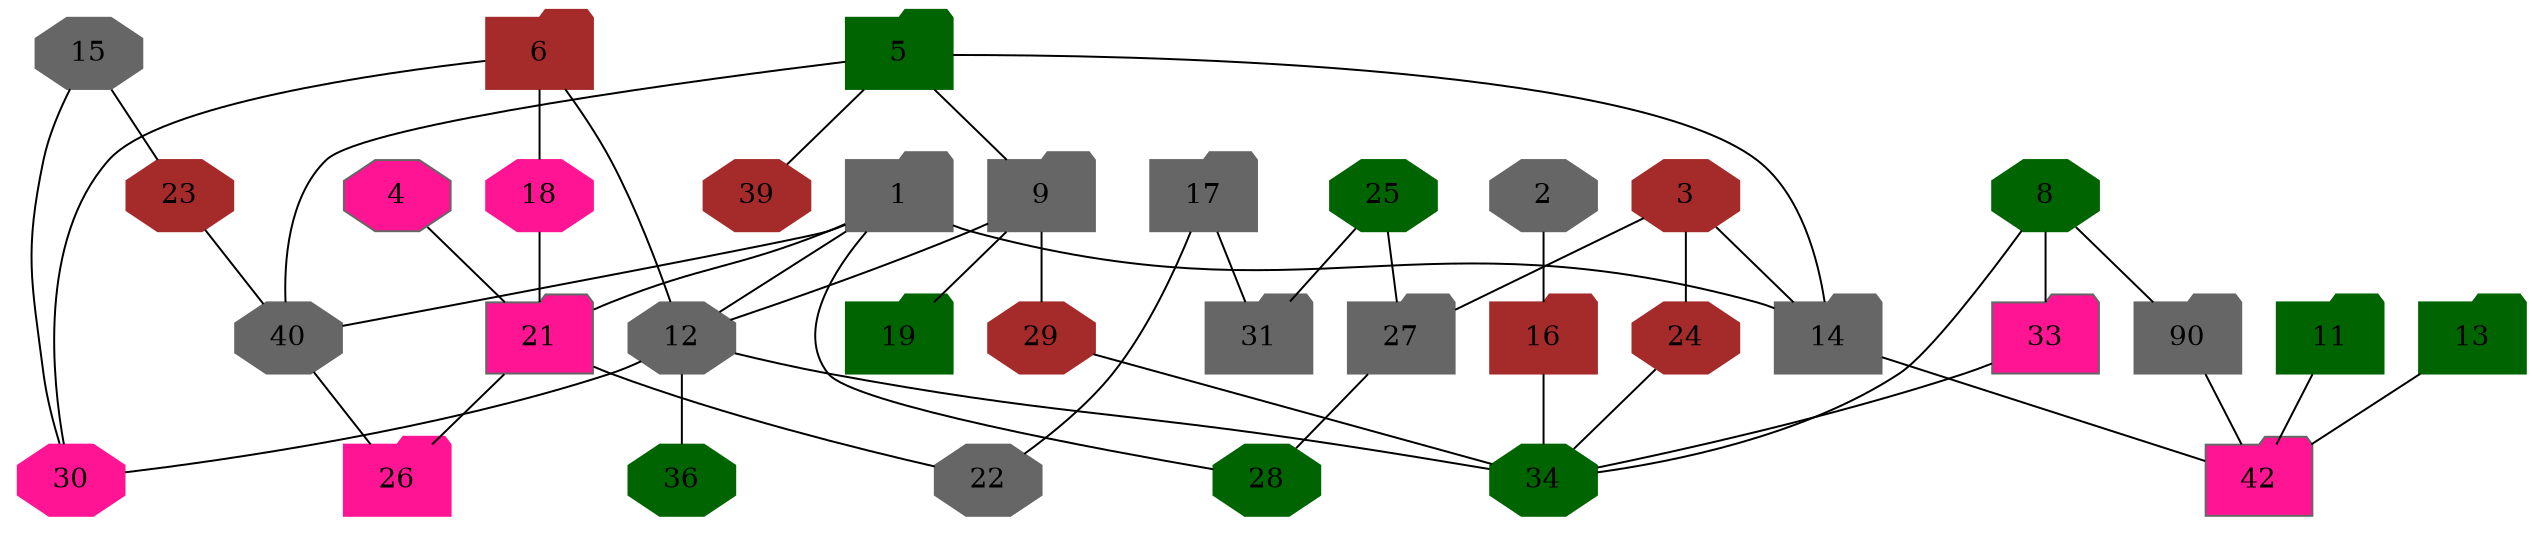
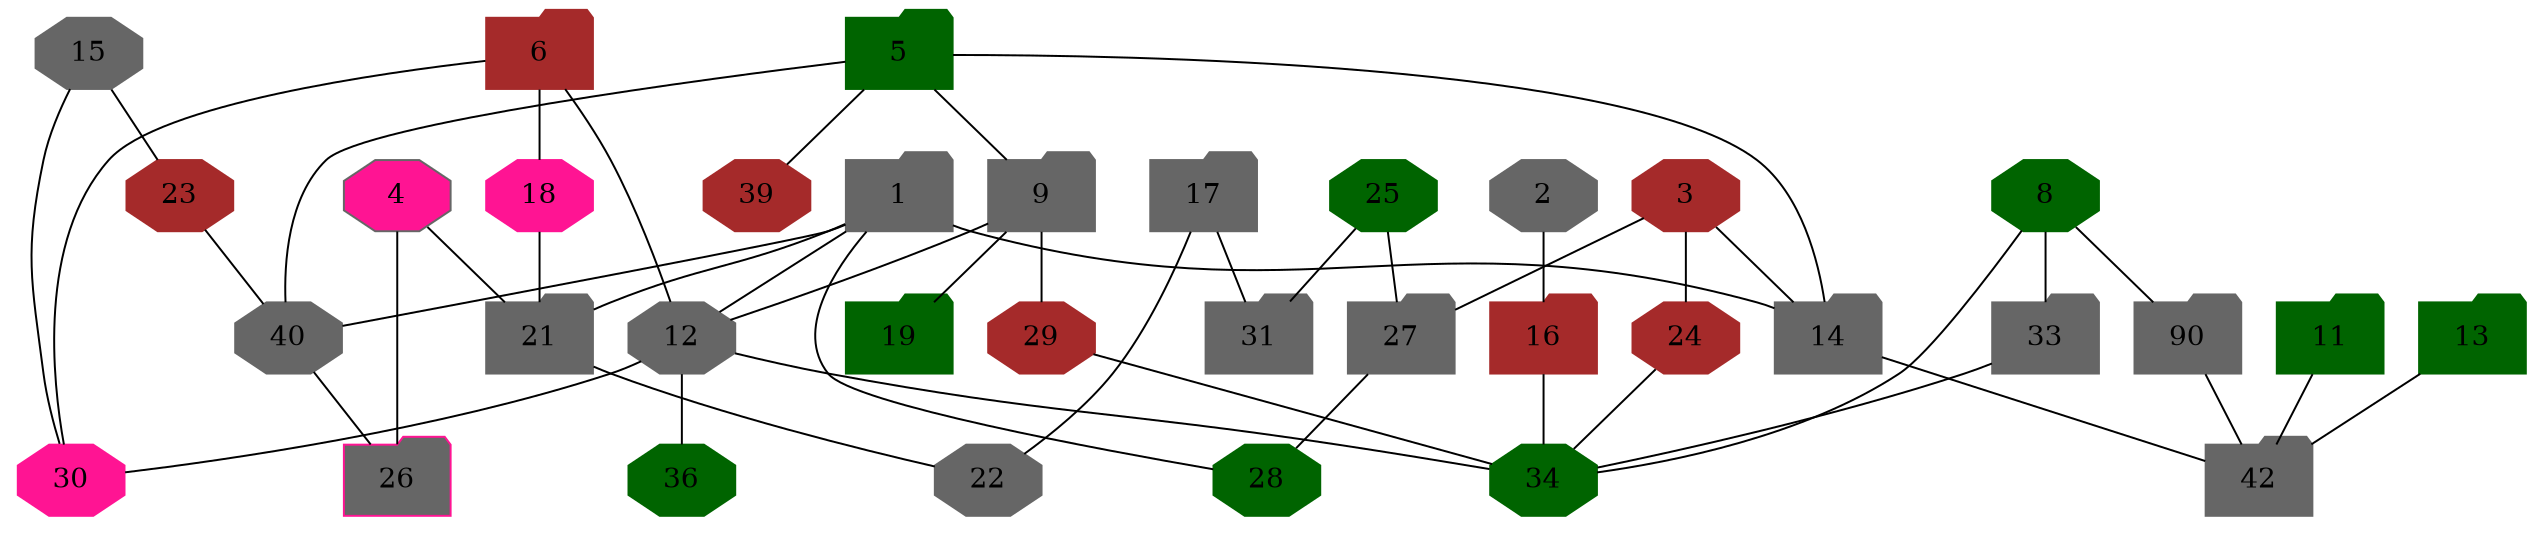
(540, 338) -> (540, 338)
(2046, 338) -> (2046, 338)
(481, 397) -> (397, 338)
(397, 480) -> (397, 480)
(2259, 480) -> (2259, 480)
